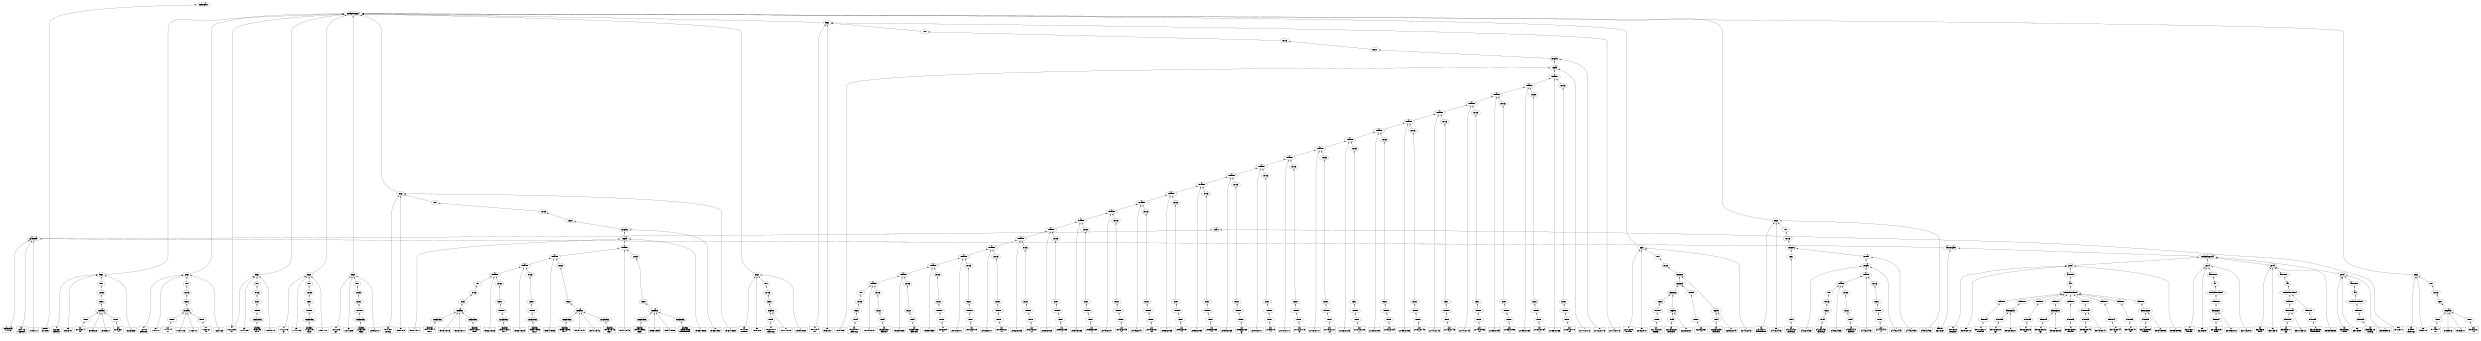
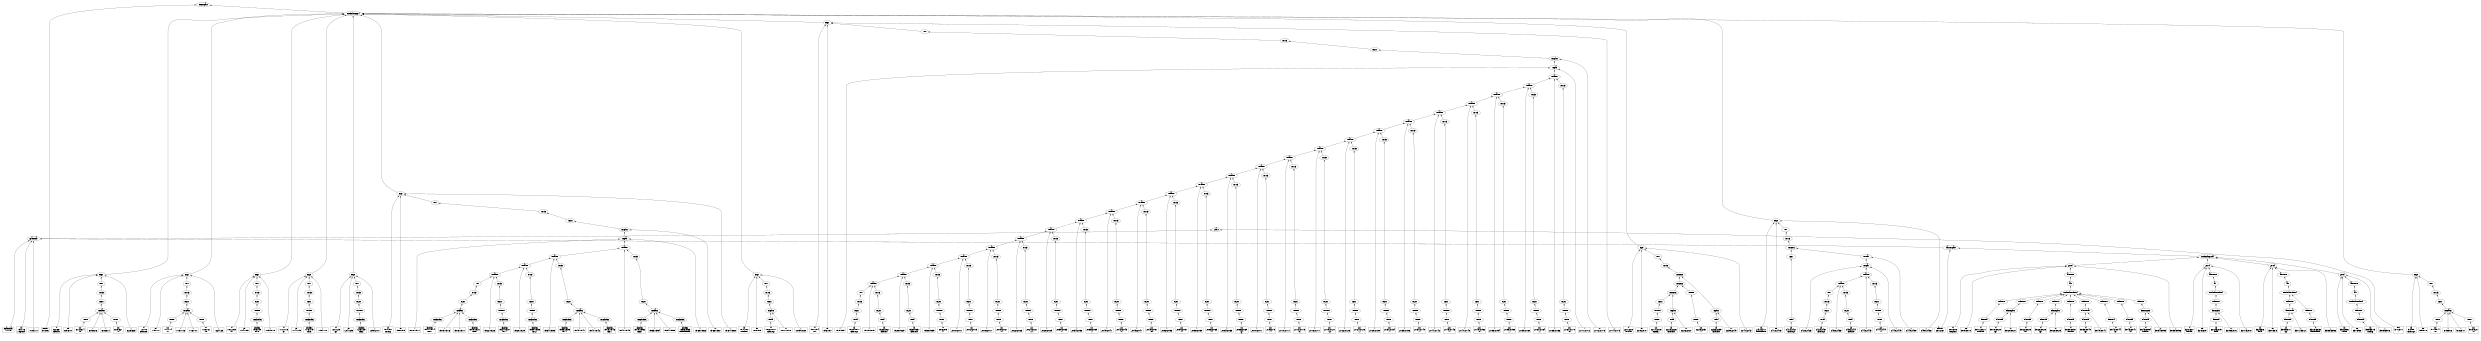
(233, 121) -> (278, 9)
